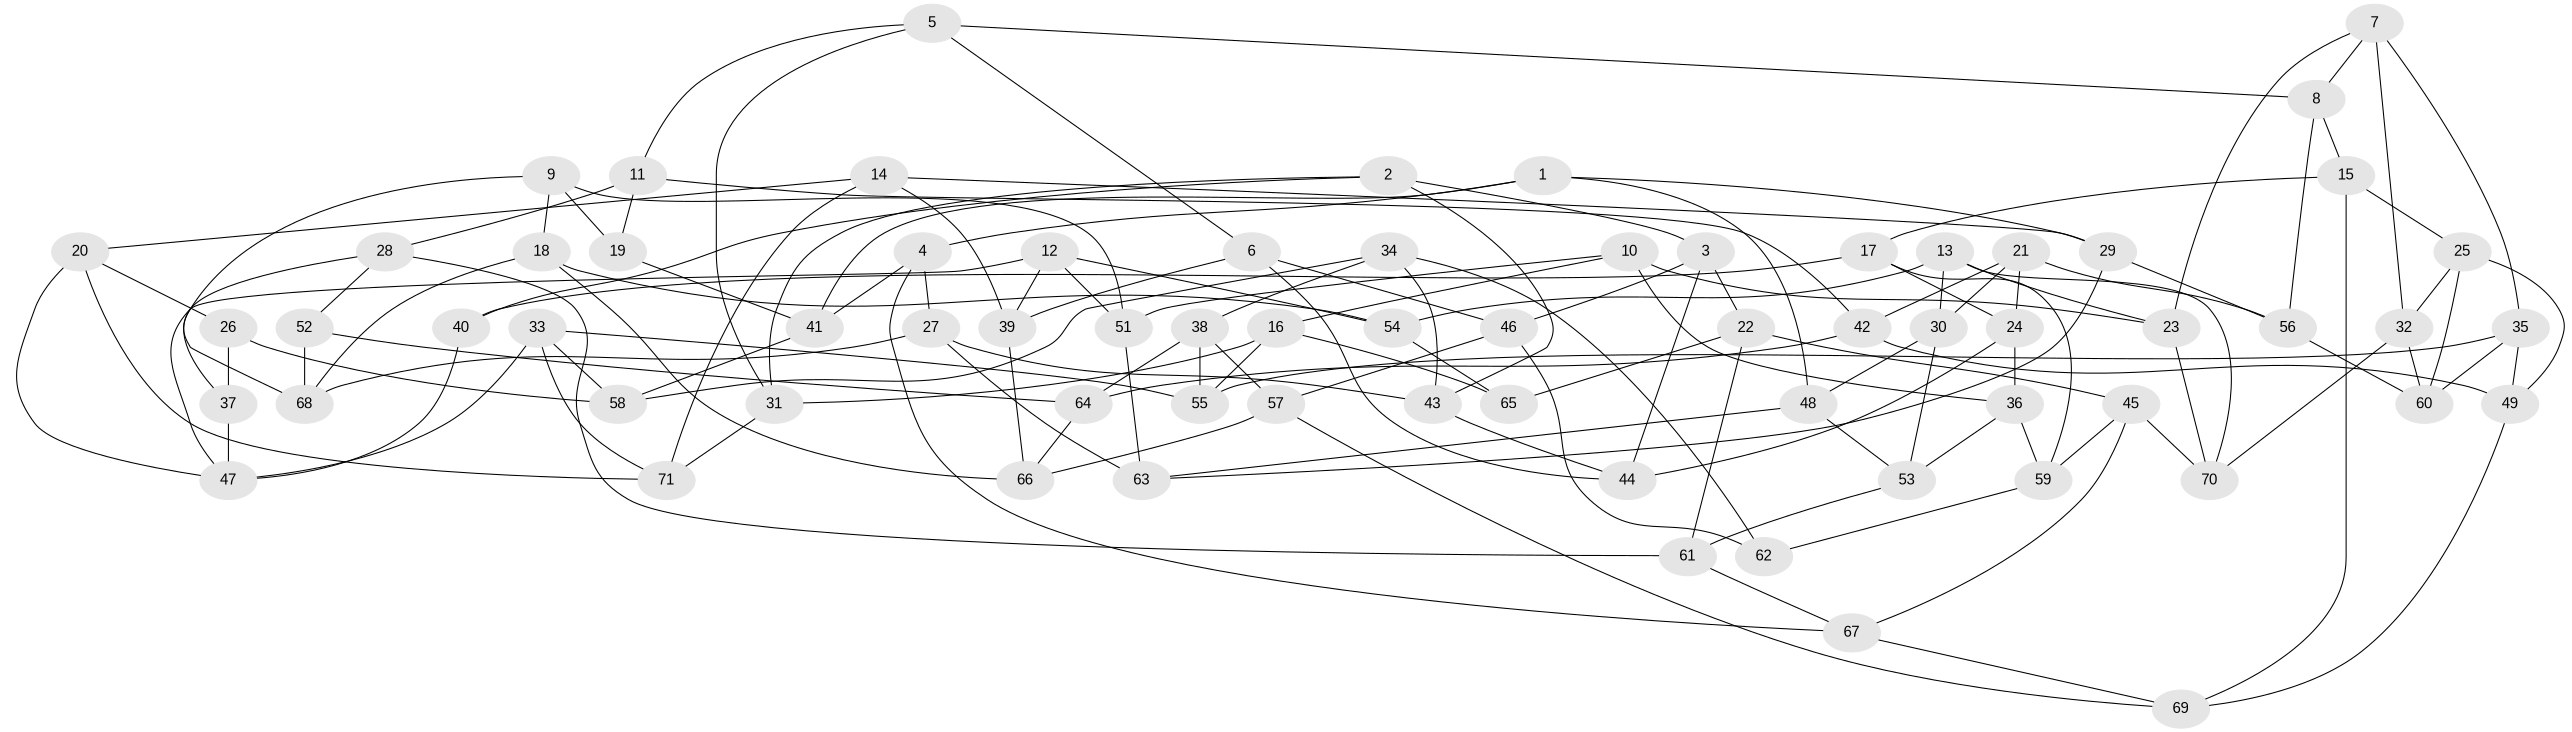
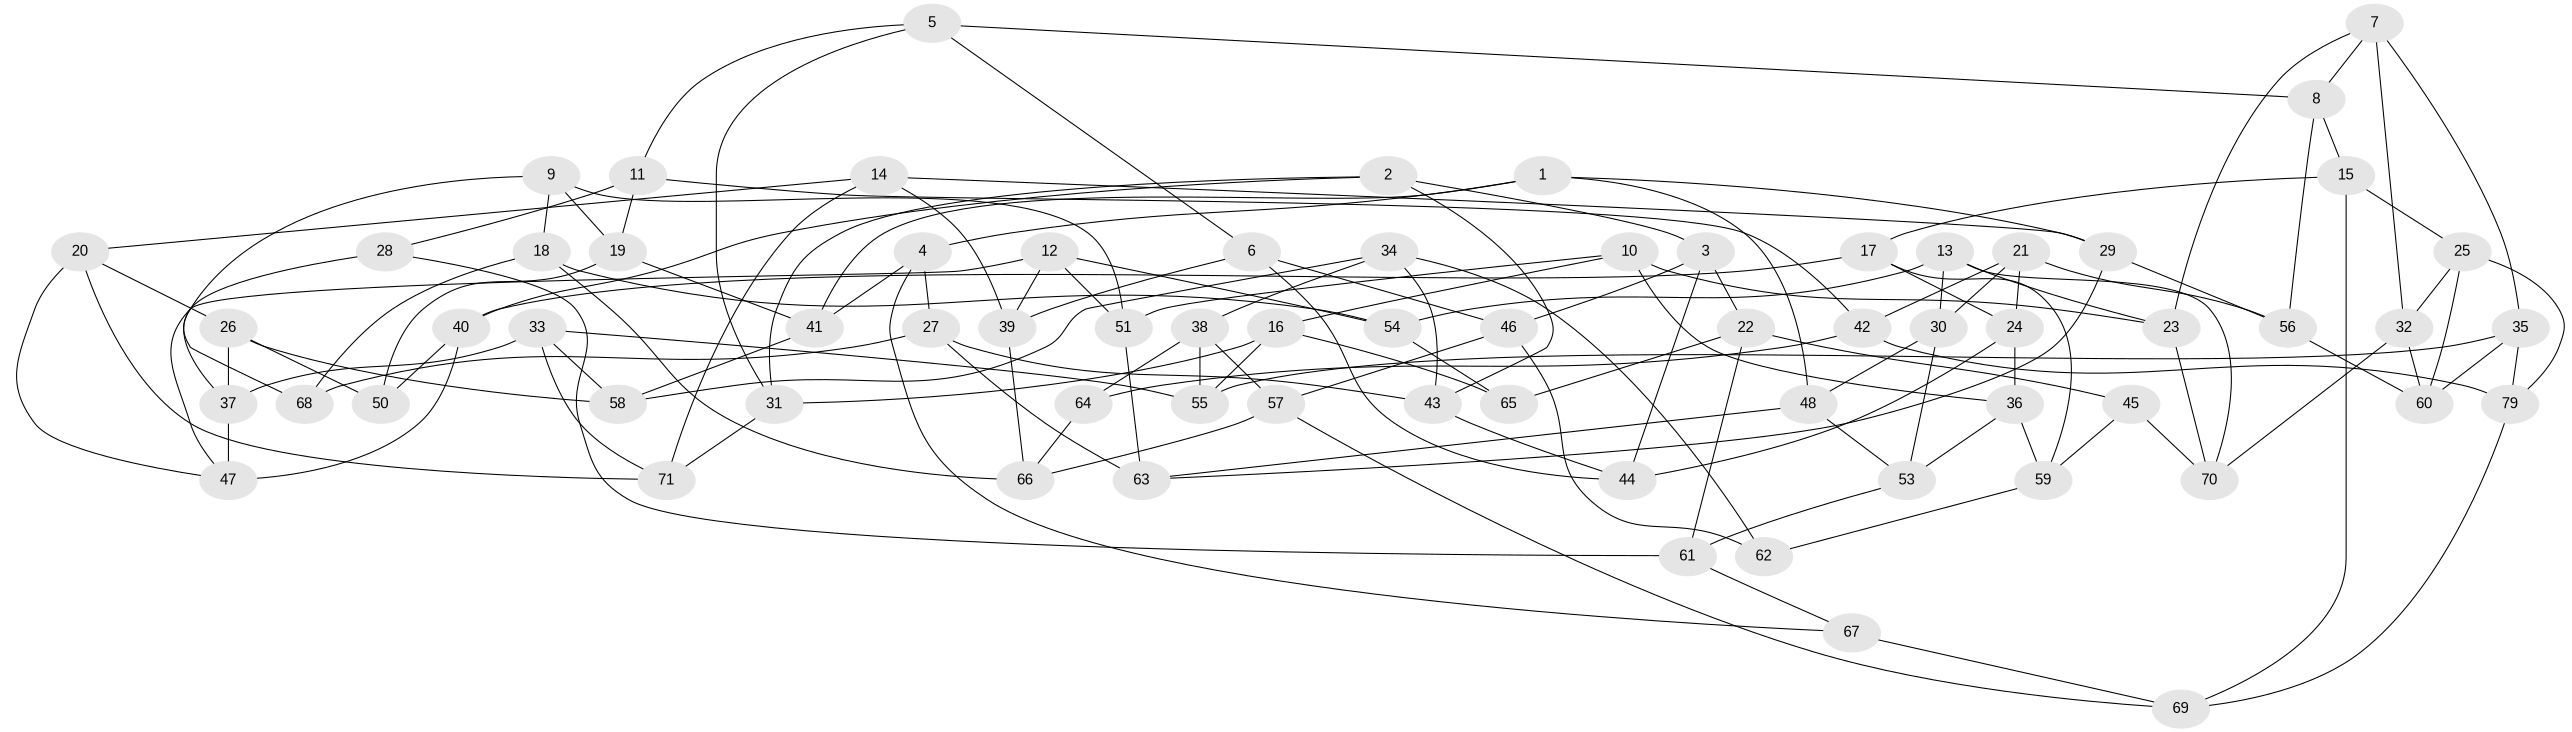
(305, 328) -> none
none -> (381, 404)
(2510, 404) -> (2510, 404)
(407, 442) -> (376, 367)
(2023, 548) -> none
